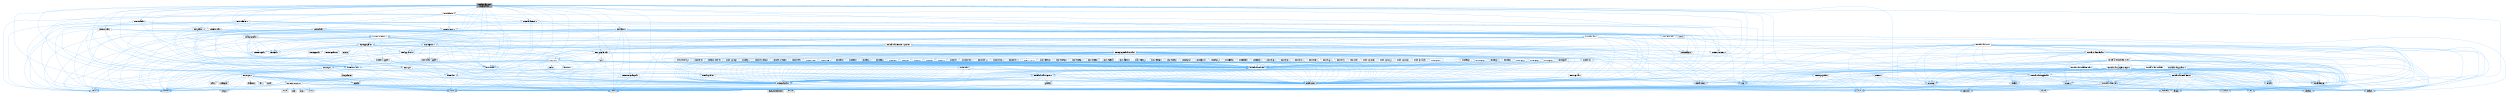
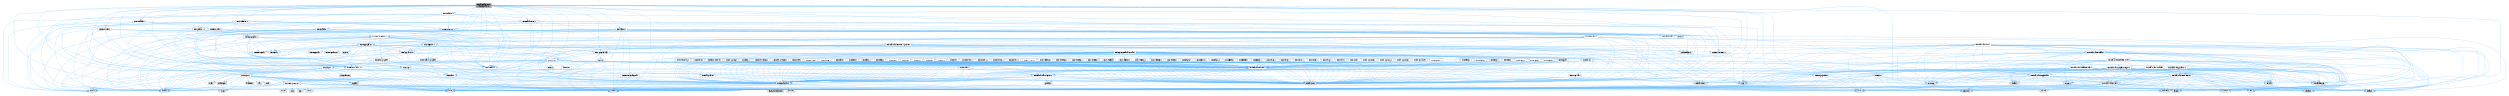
(601, 60) -> (601, 60)
